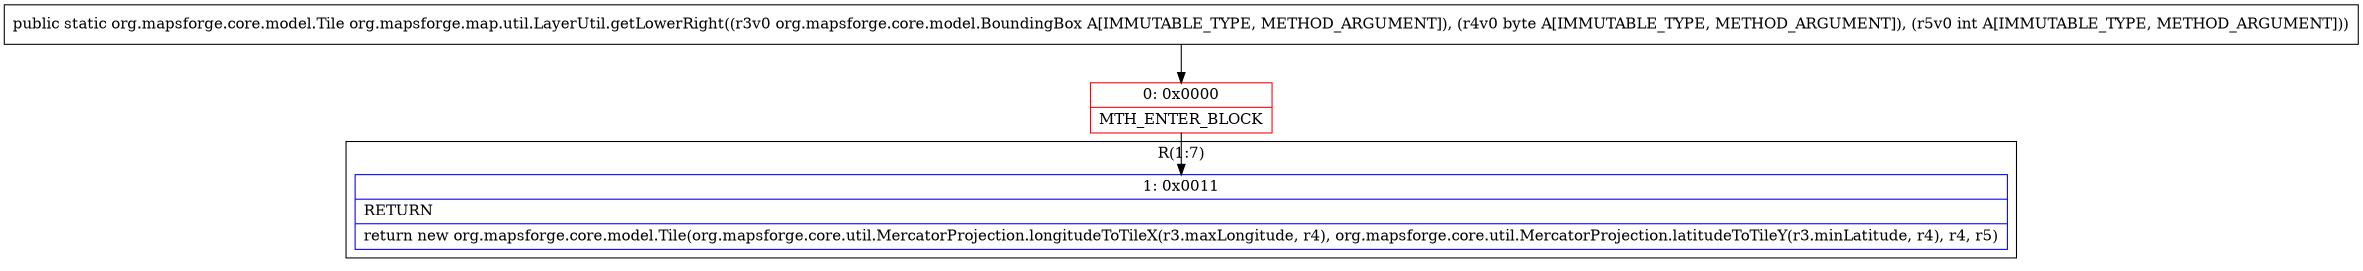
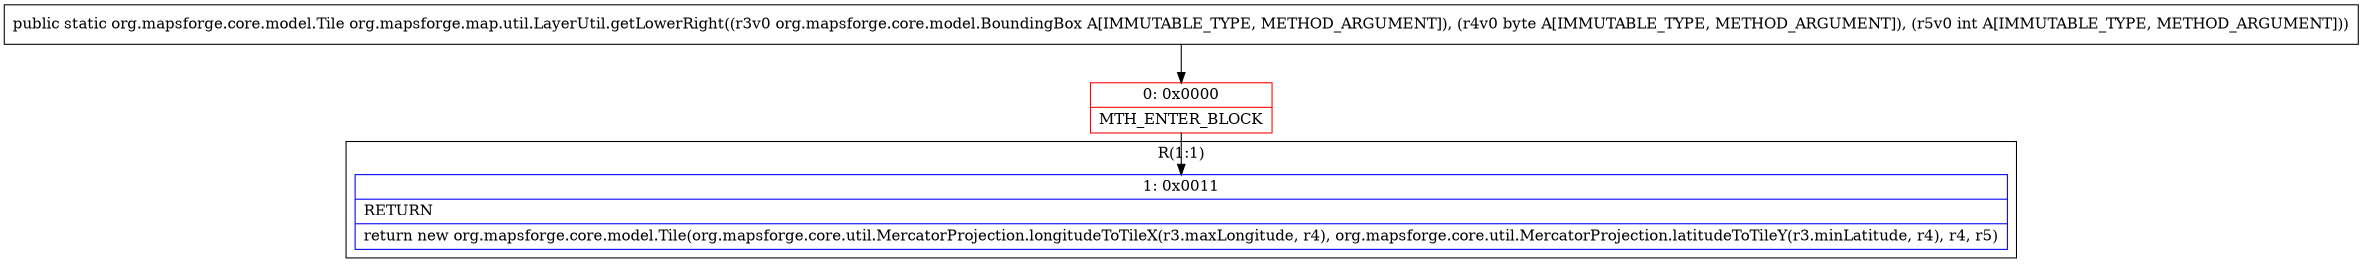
(1181, 154) -> (1181, 154)
